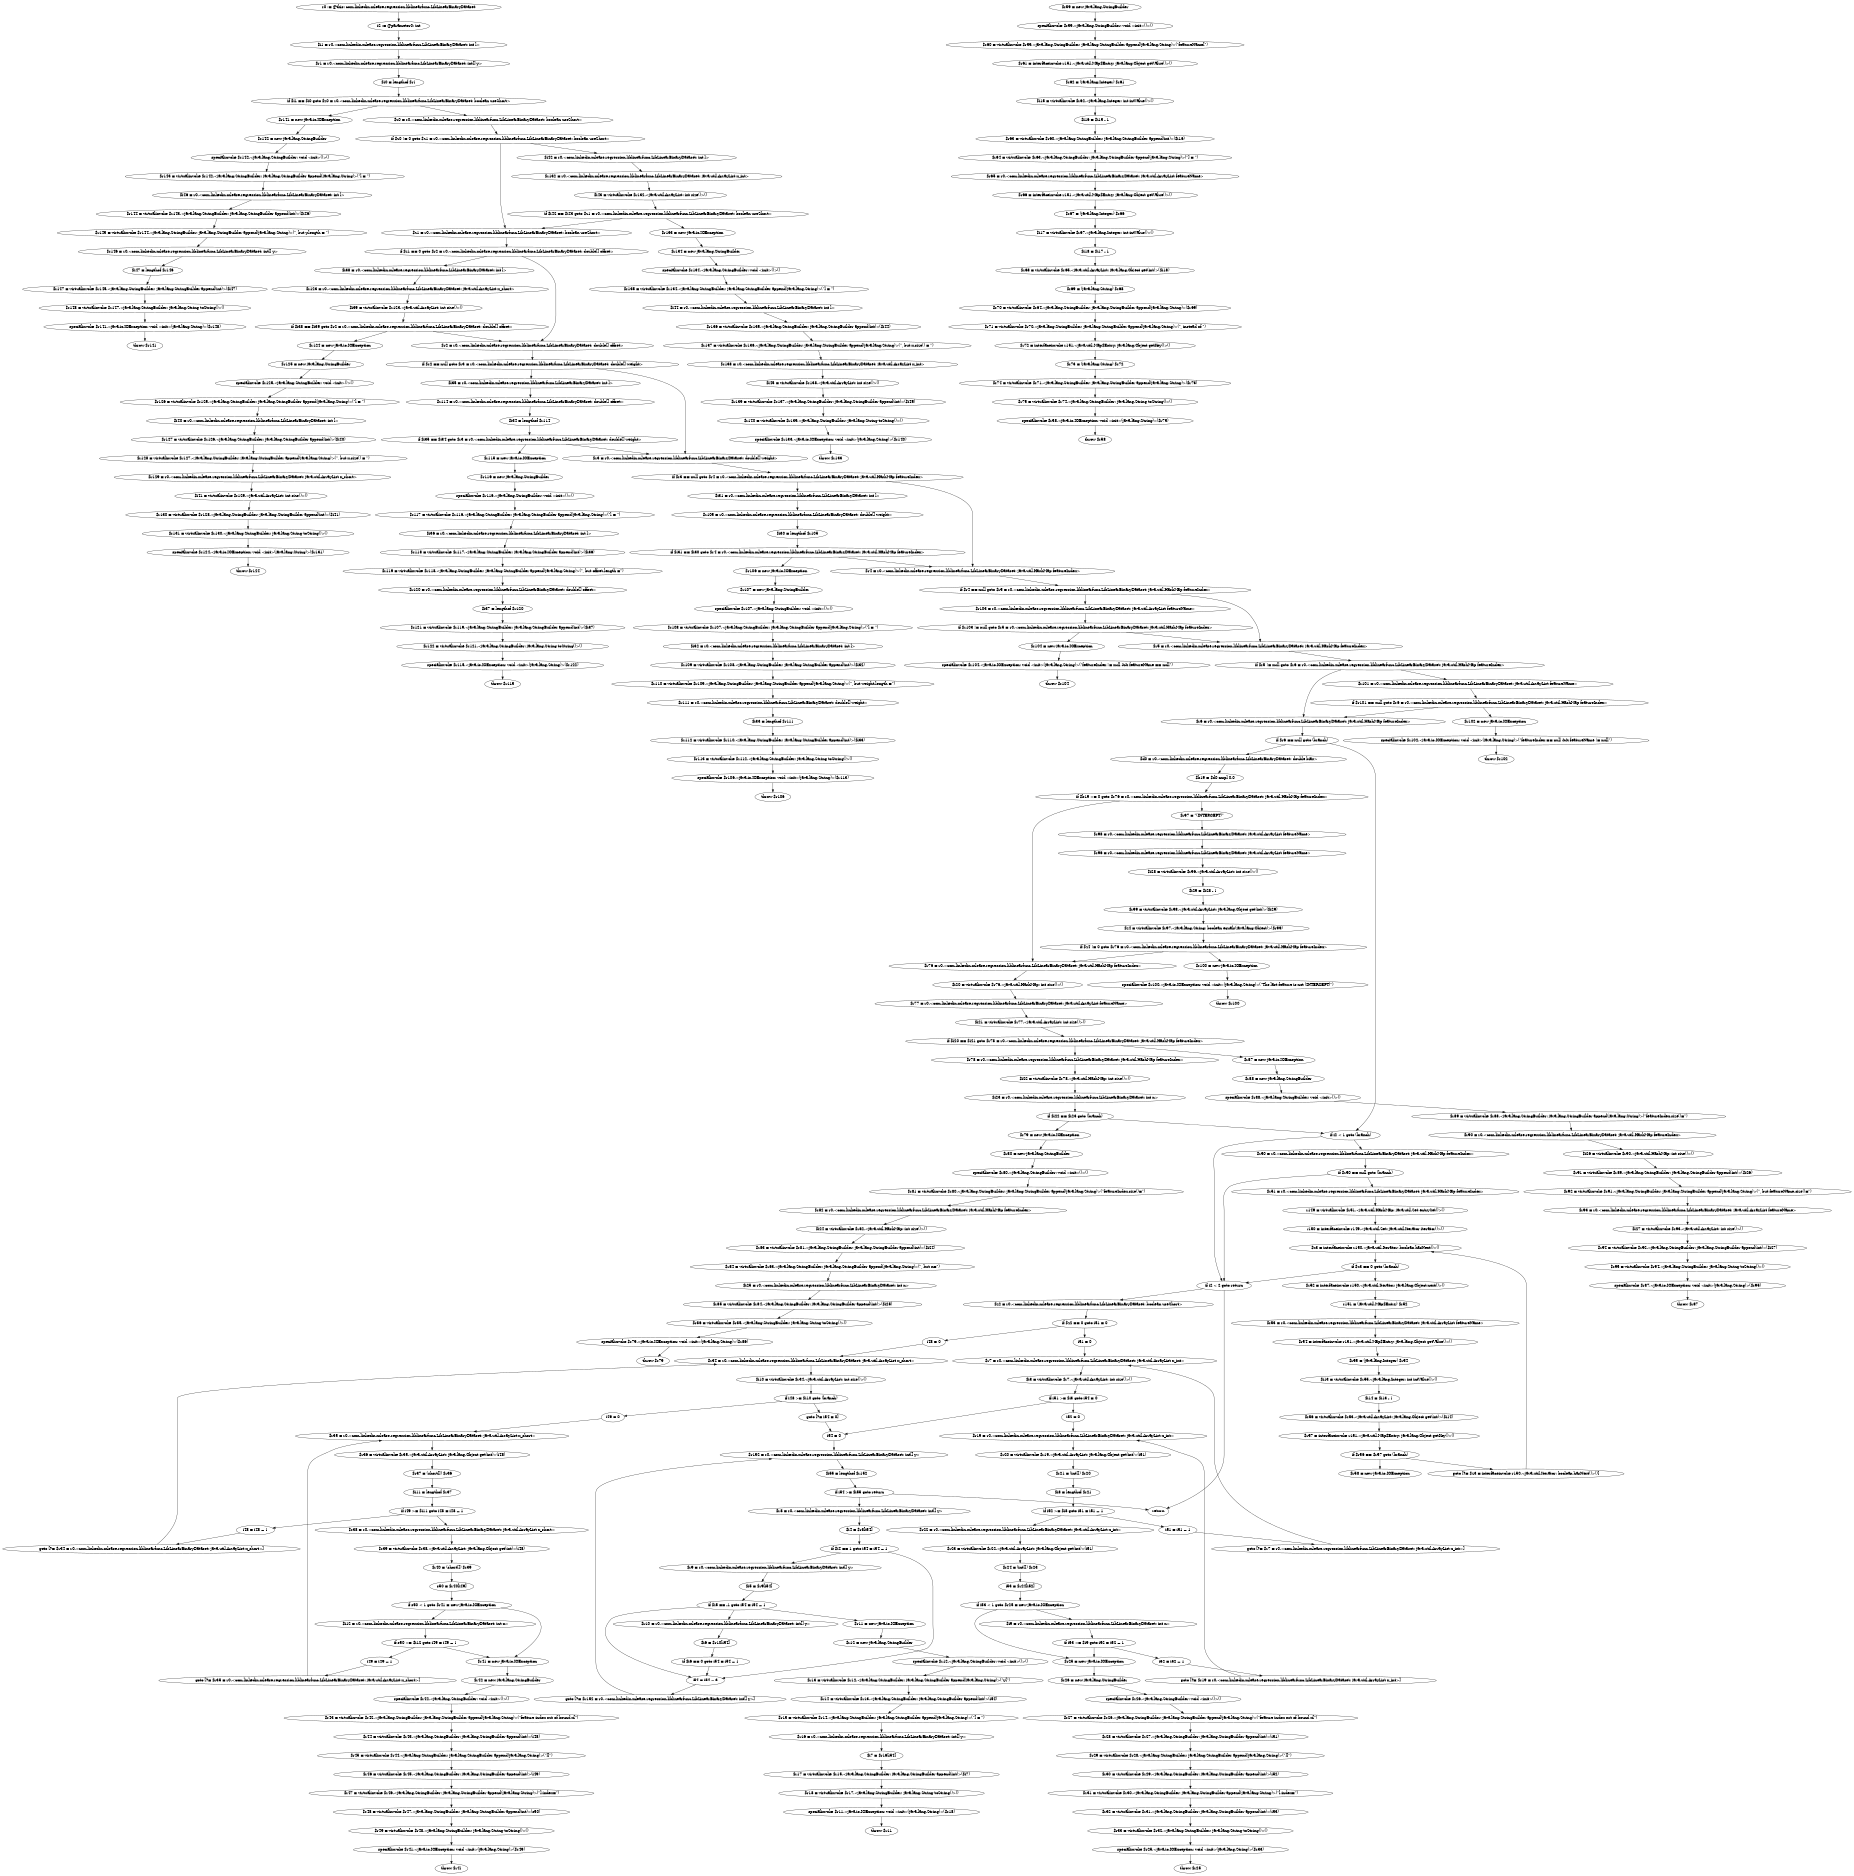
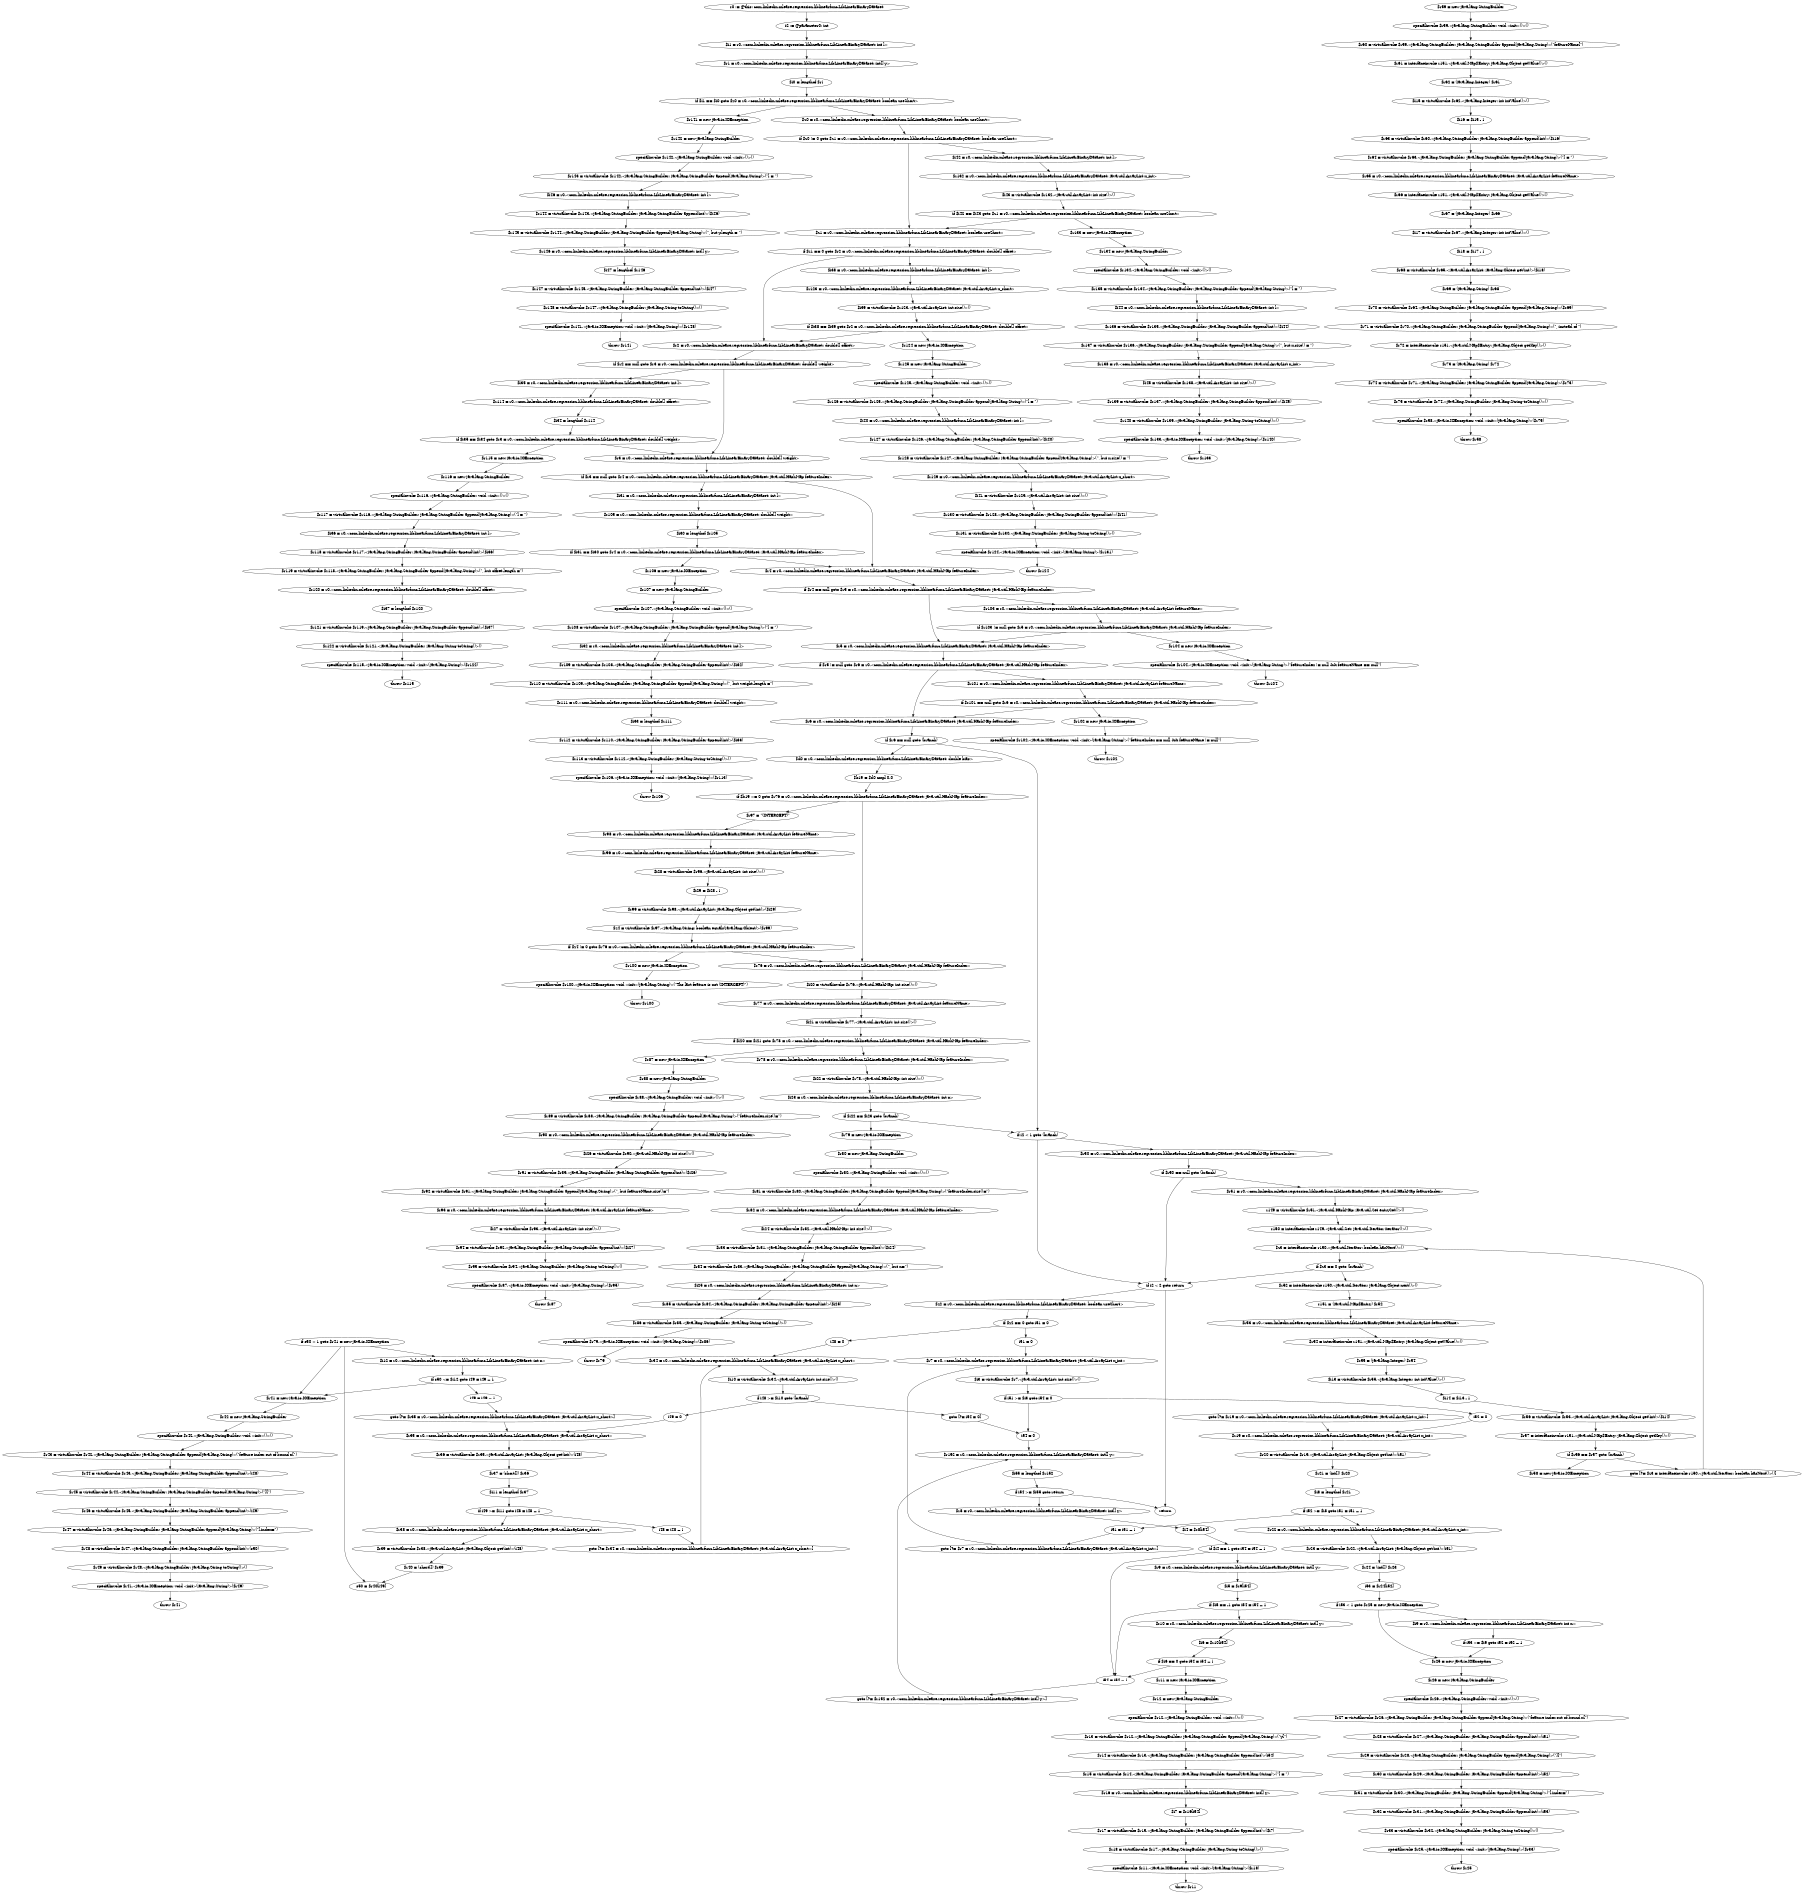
(452, 1595) -> (345, 1467)
(809, 1615) -> (1186, 1670)
(1172, 1662) -> none
(705, 1681) -> (1115, 1681)
